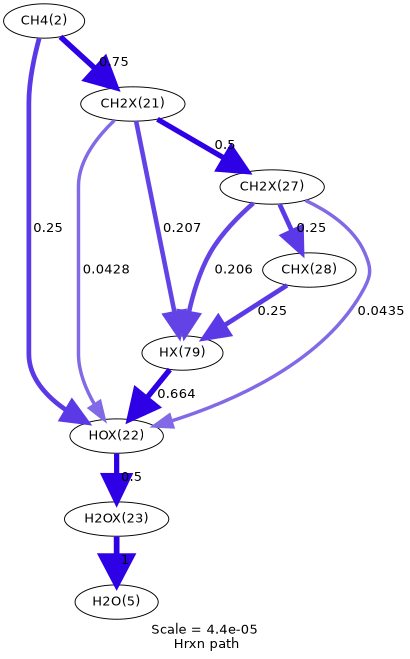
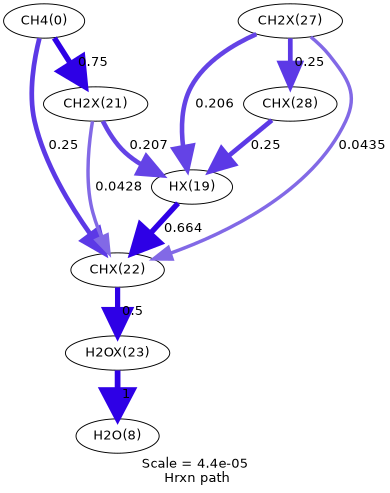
(44, 21) -> (44, 21)
(191, 139) -> none
(182, 353) -> (192, 187)
(117, 436) -> (118, 270)
(117, 602) -> (118, 436)
